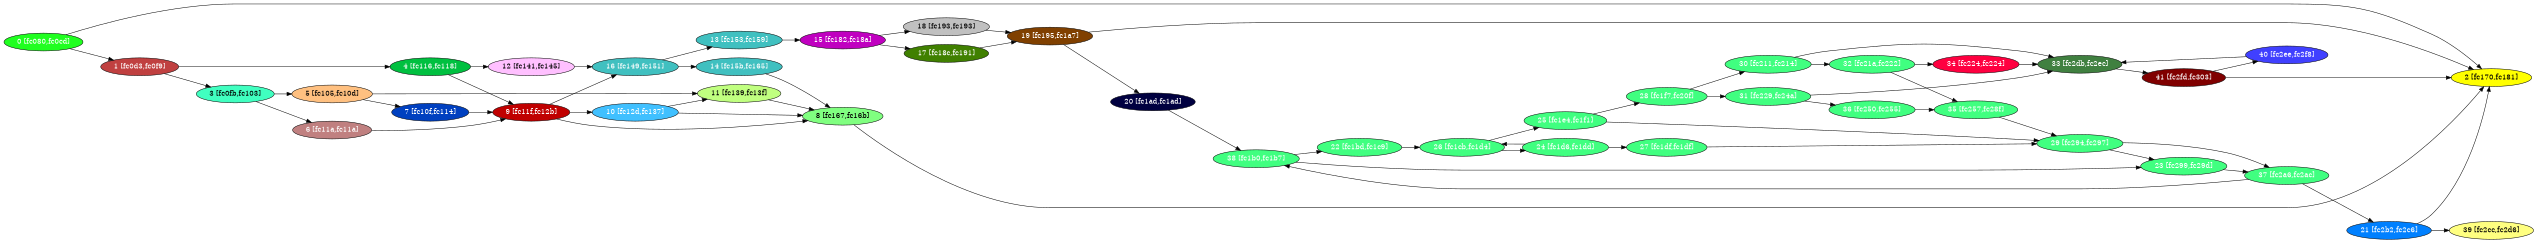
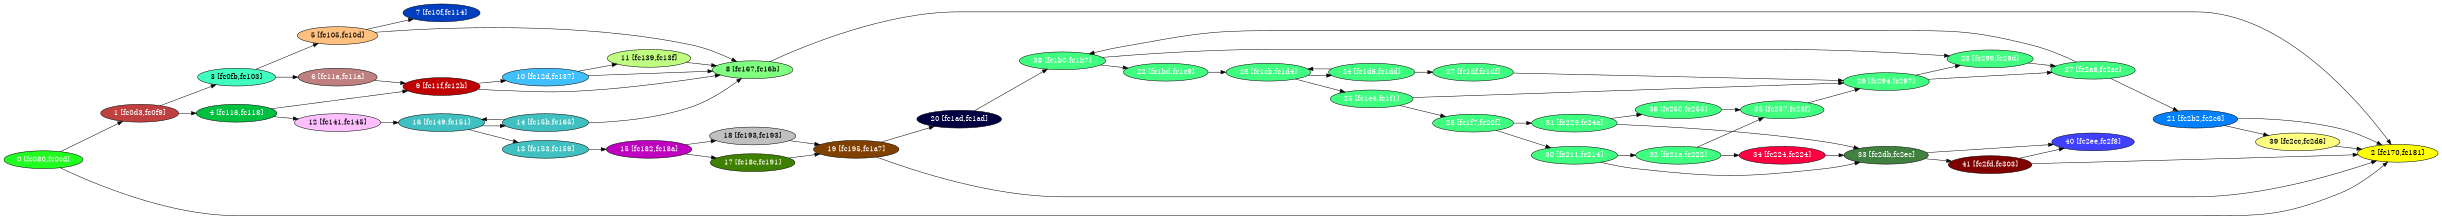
(2186, 59) -> (1987, 149)
(581, 91) -> (496, 119)
(532, 94) -> (555, 29)
(478, 112) -> none
none -> (2346, 147)
